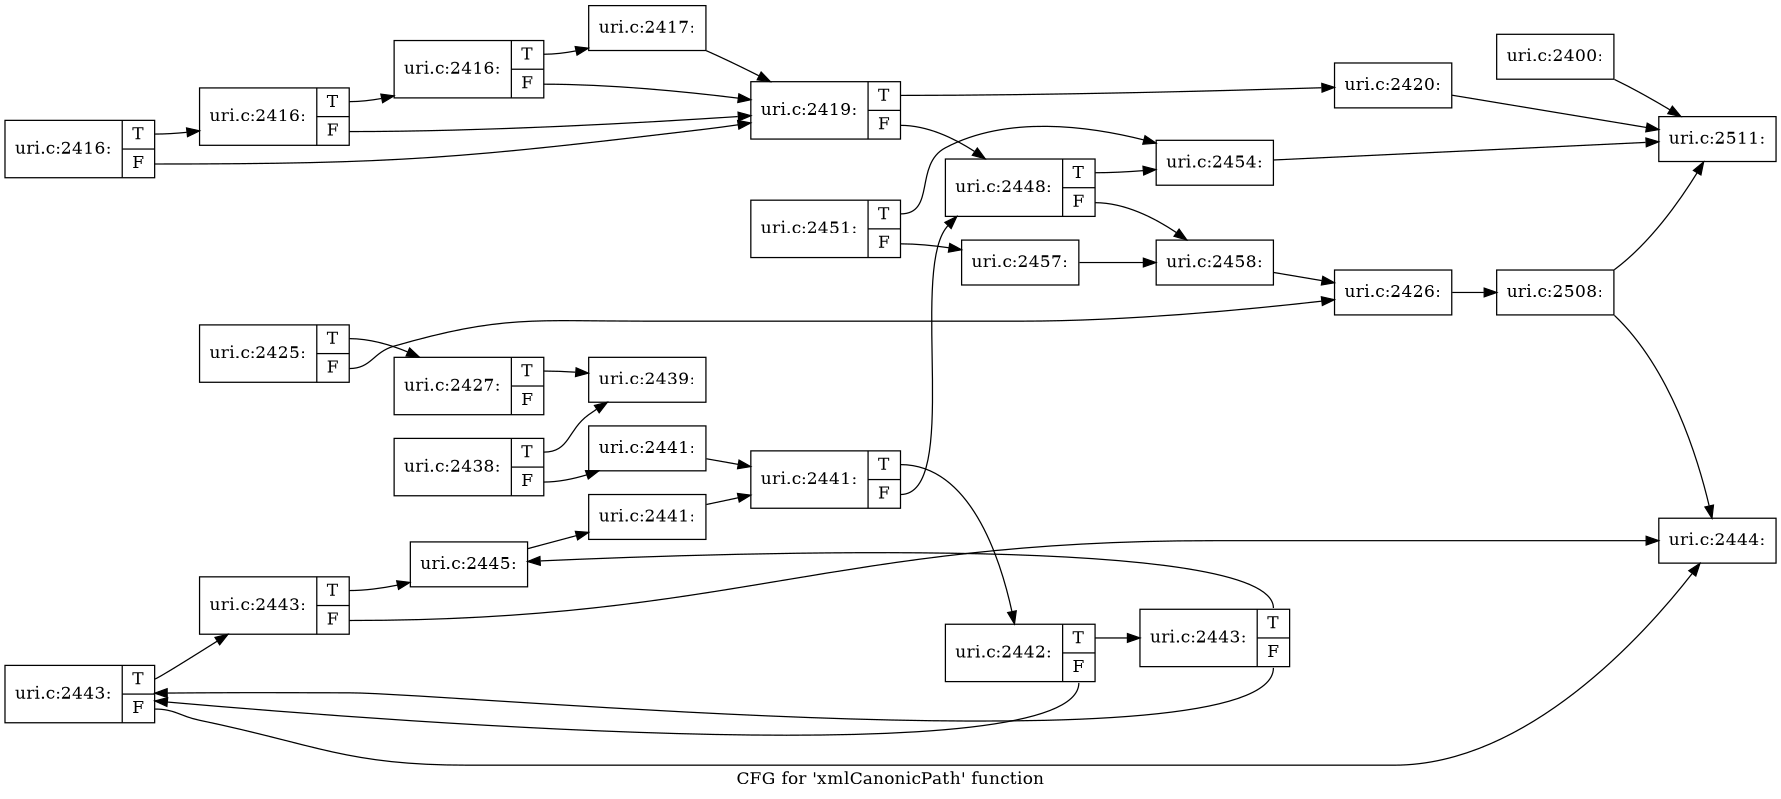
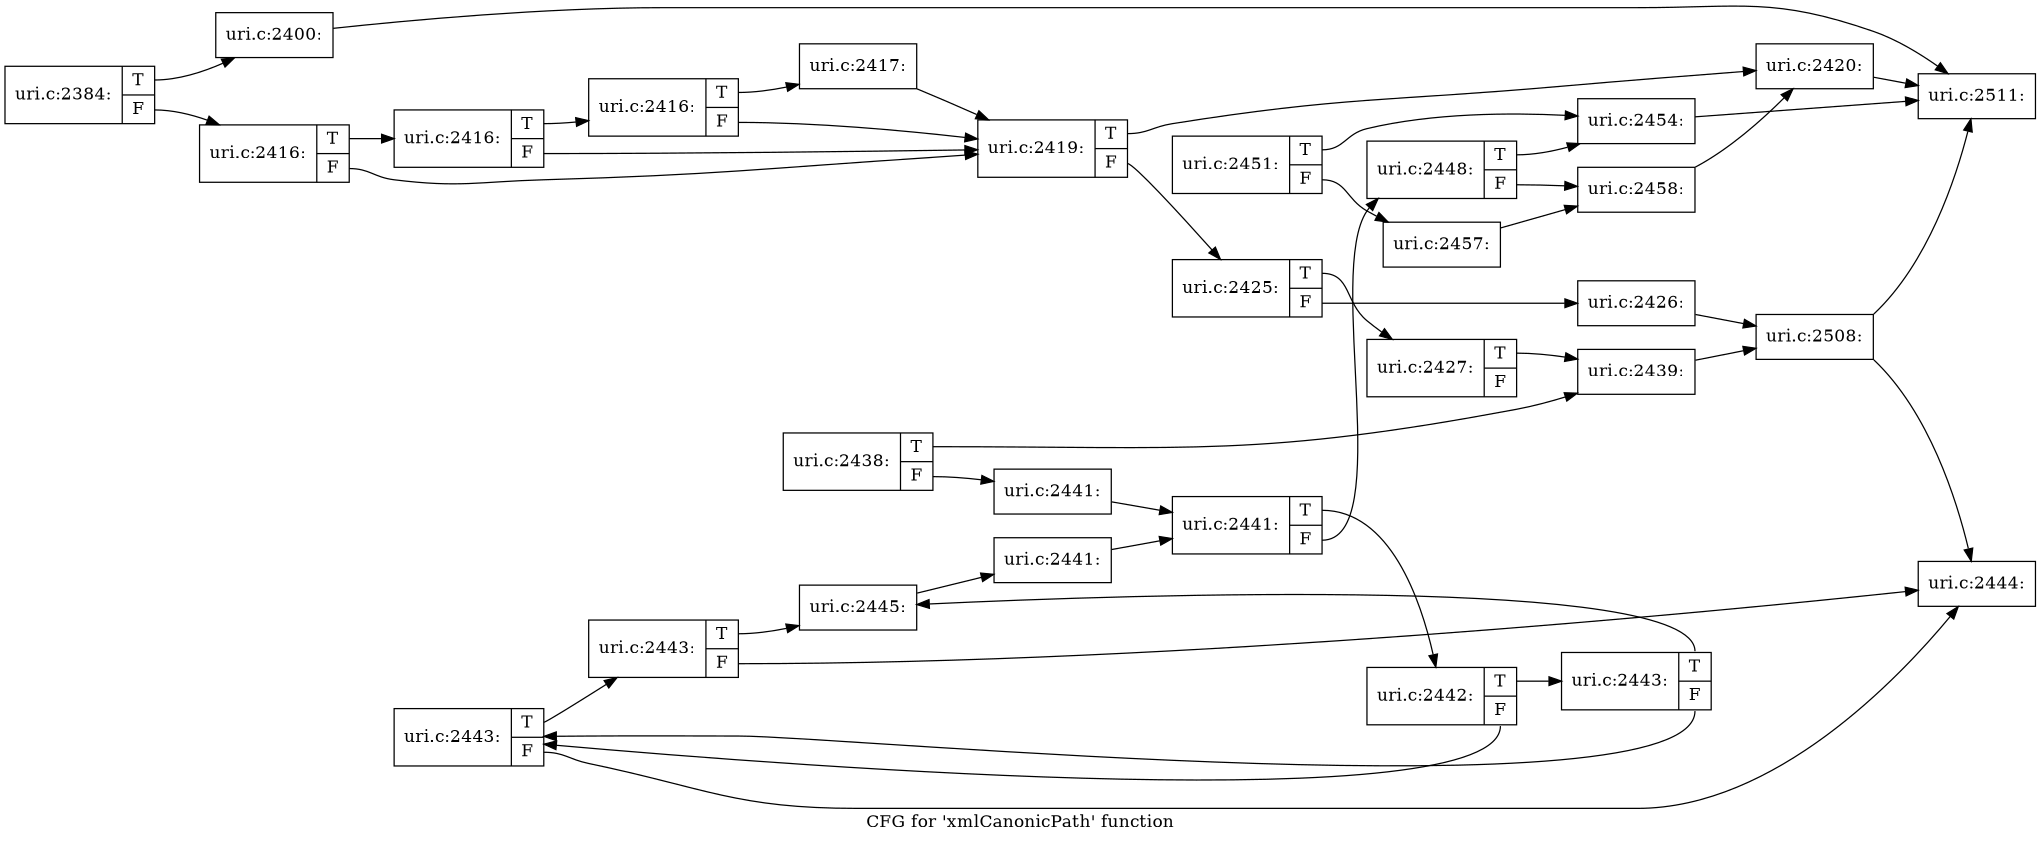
none -> (80, 95)
(939, 133) -> (1171, 205)
(1298, 277) -> (1742, 136)
none -> (1719, 355)
